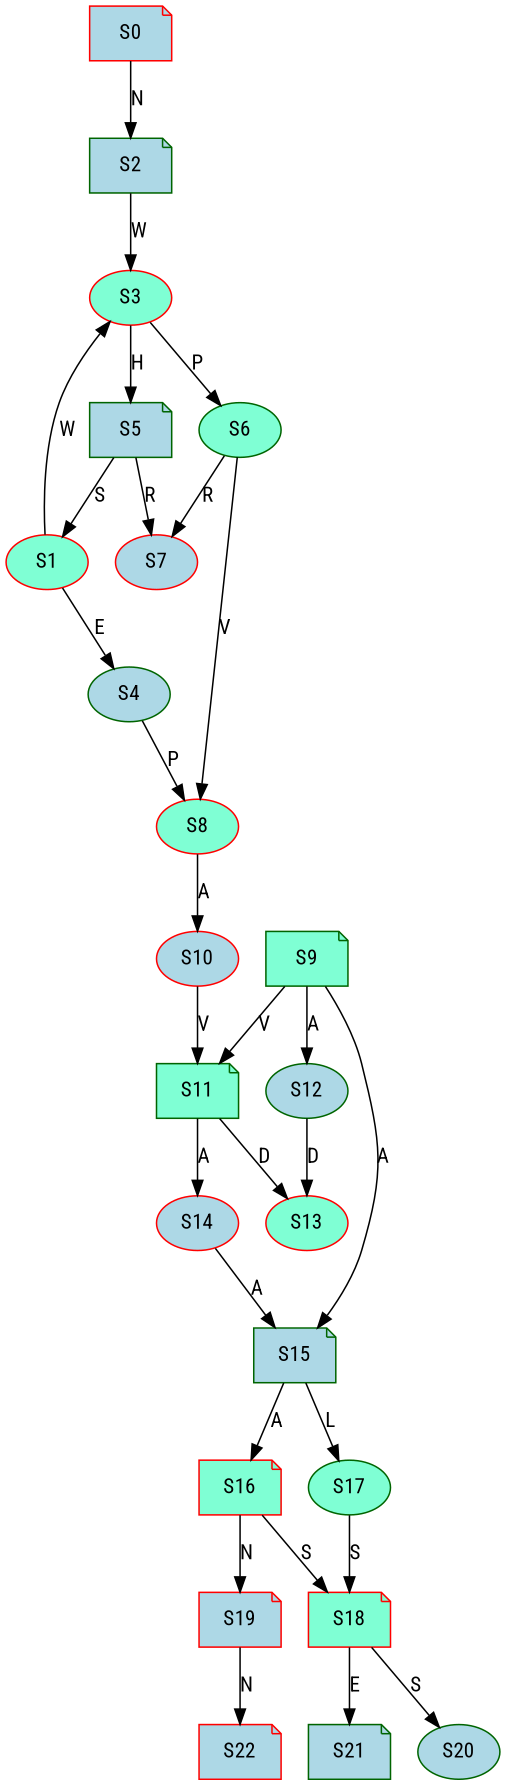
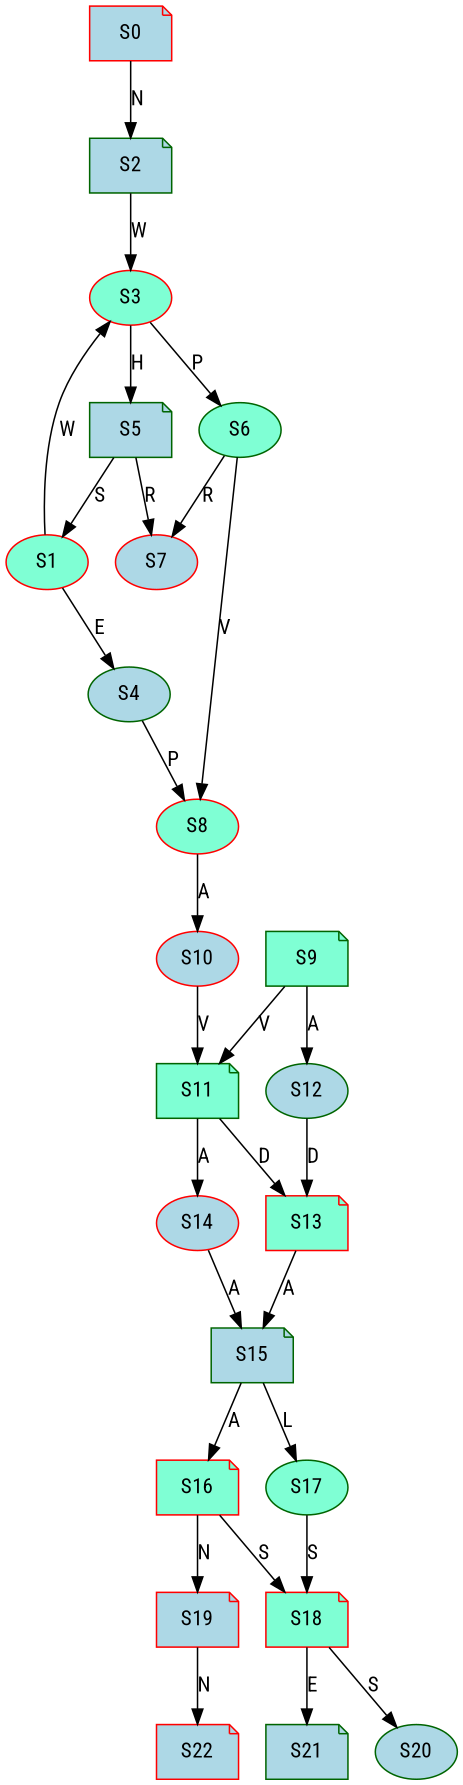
(378, 1151) -> (283, 1282)
(307, 1223) -> (307, 1223)
